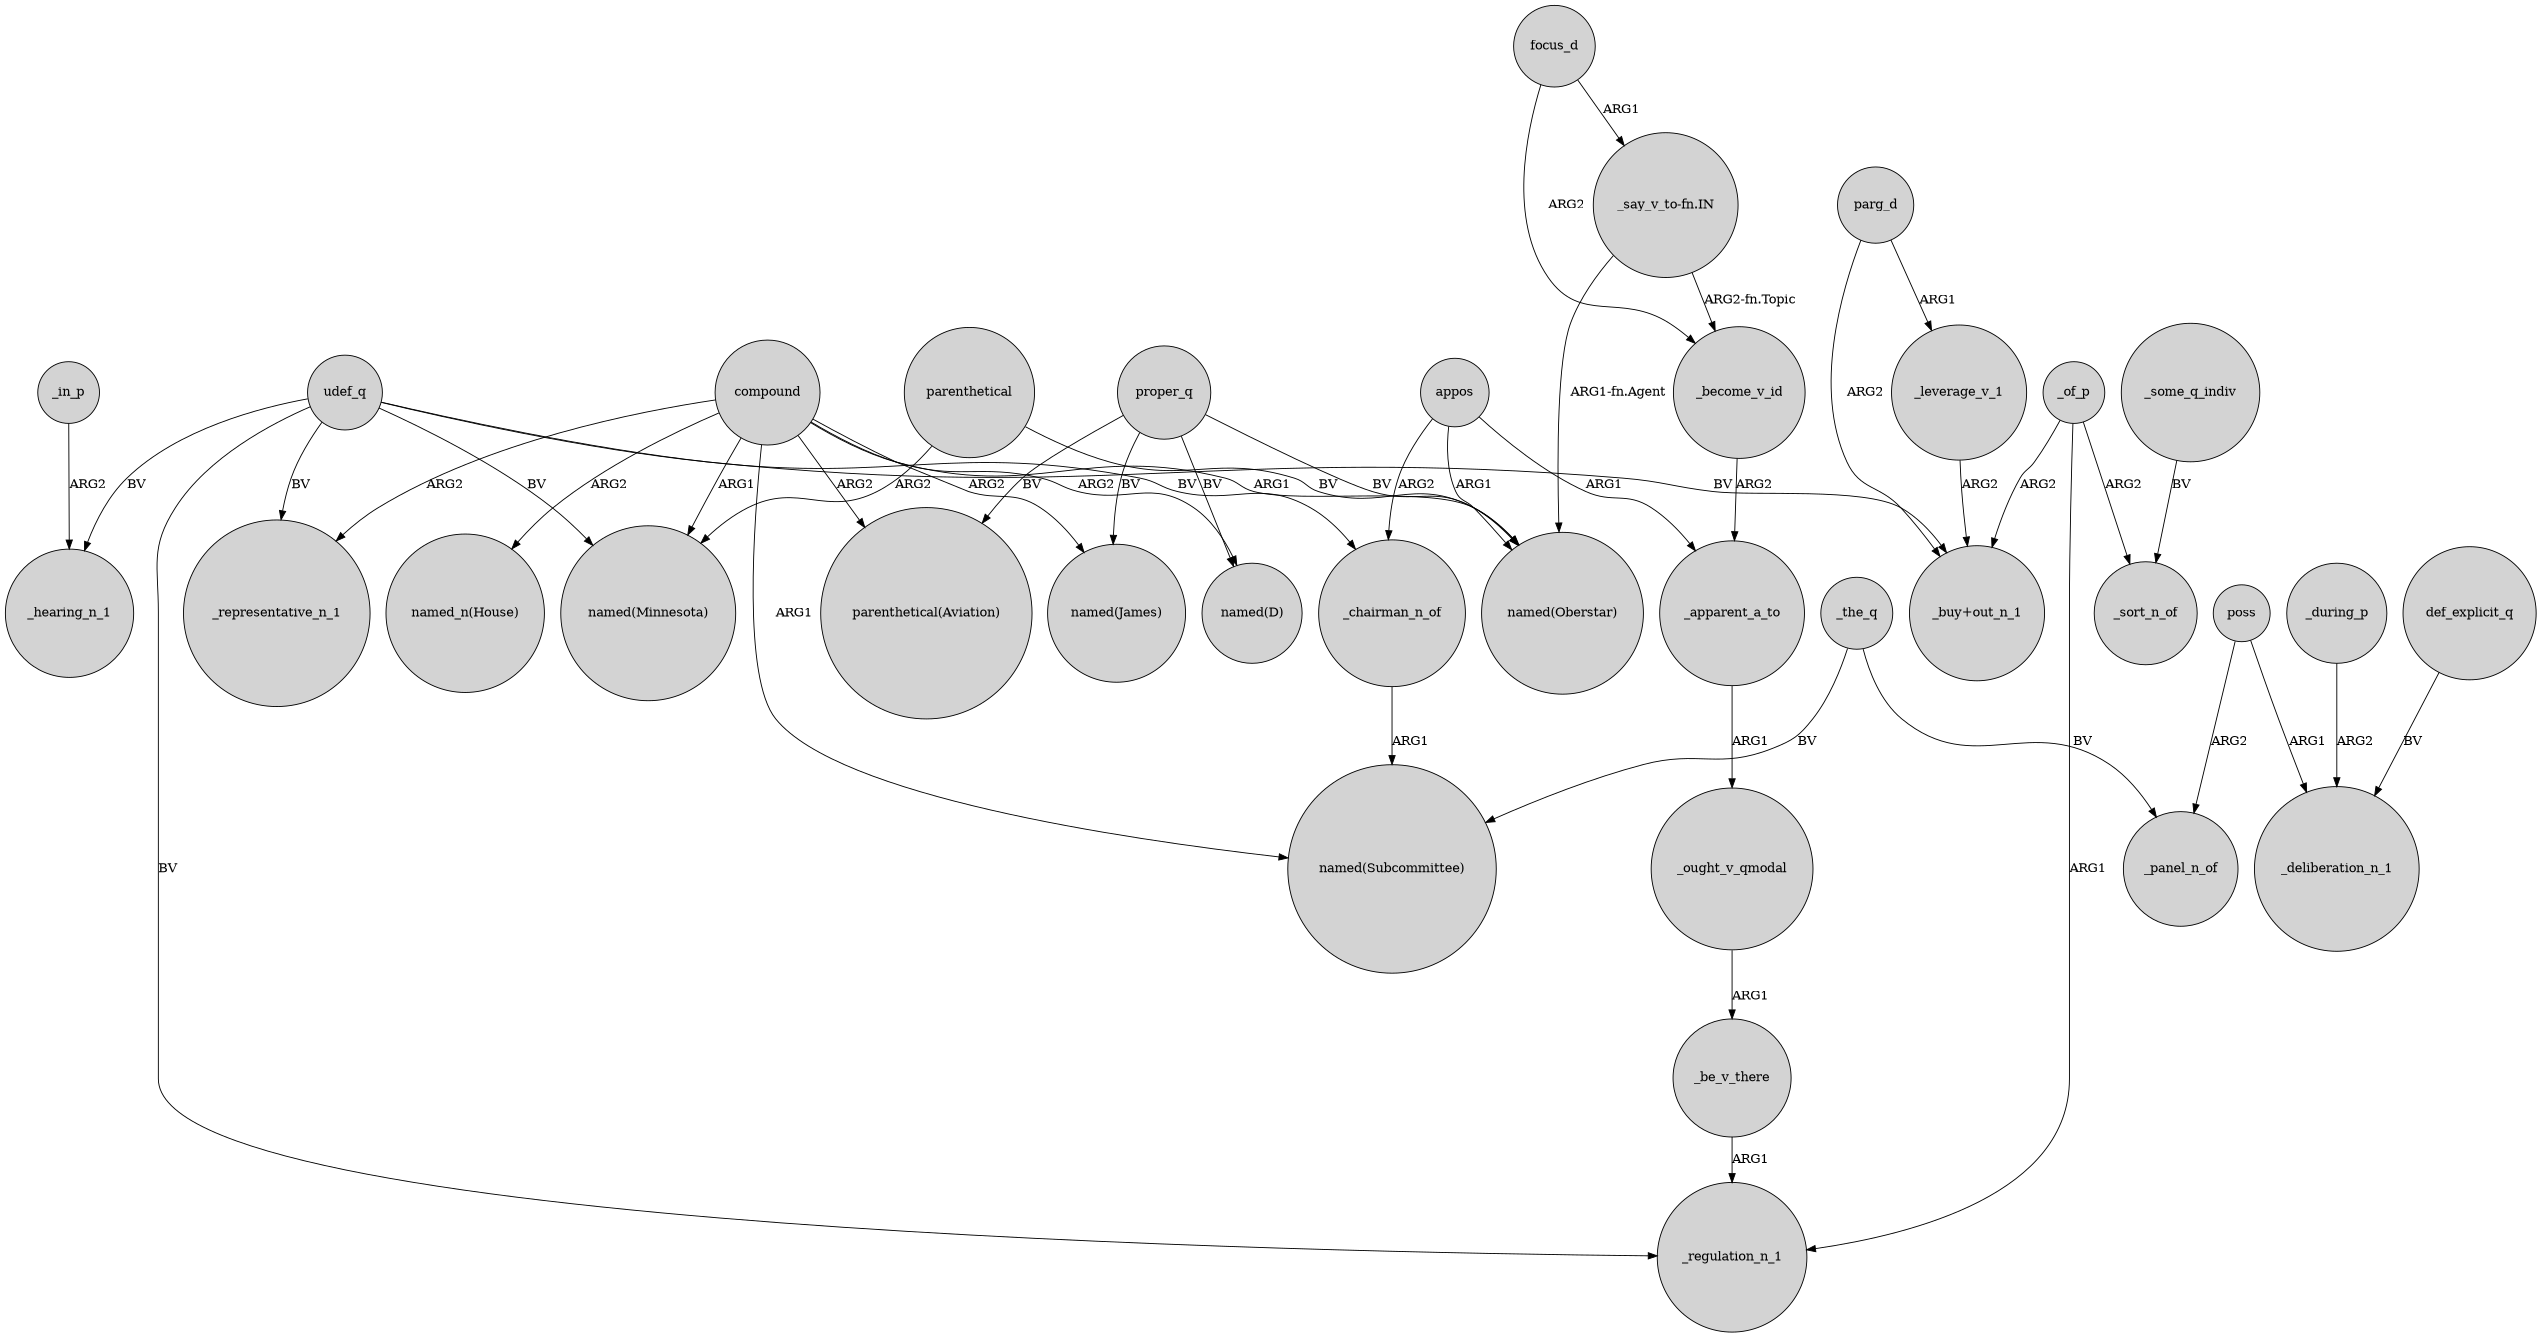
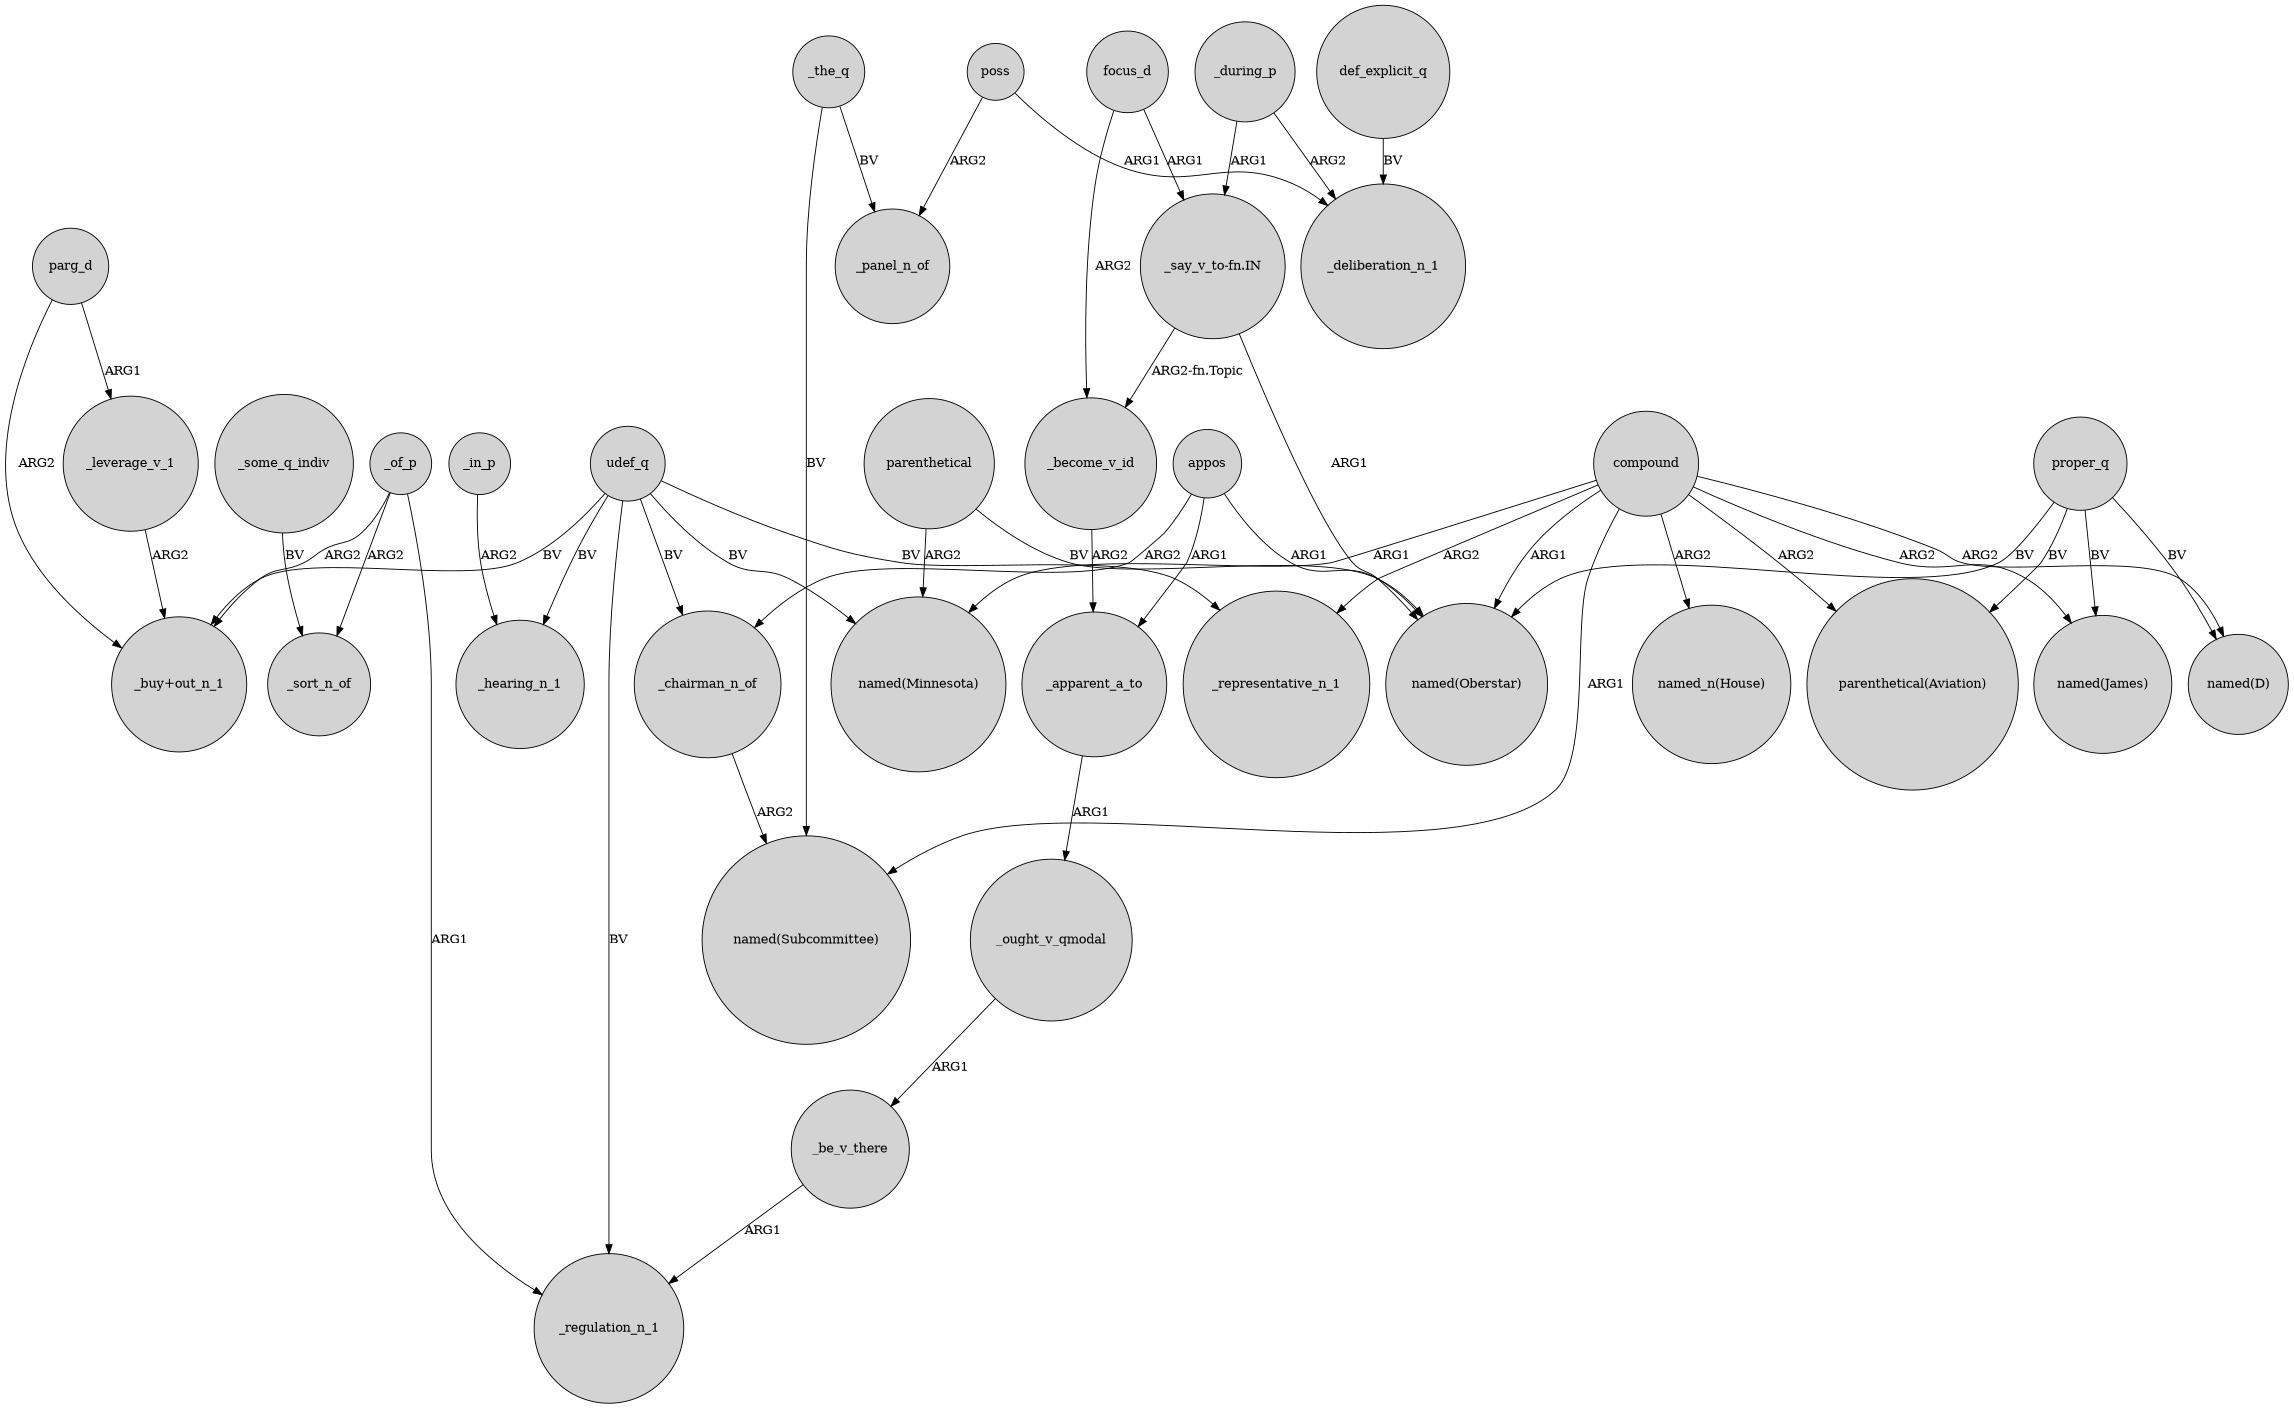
none -> (1231, 154)
(1618, 393) -> (1350, 464)
(1410, 742) -> (775, 813)
